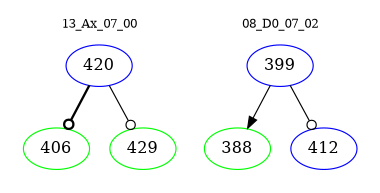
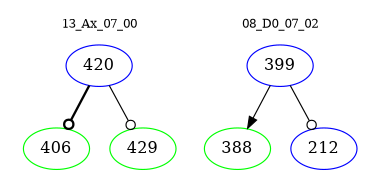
(324, 149) -> (324, 149)
